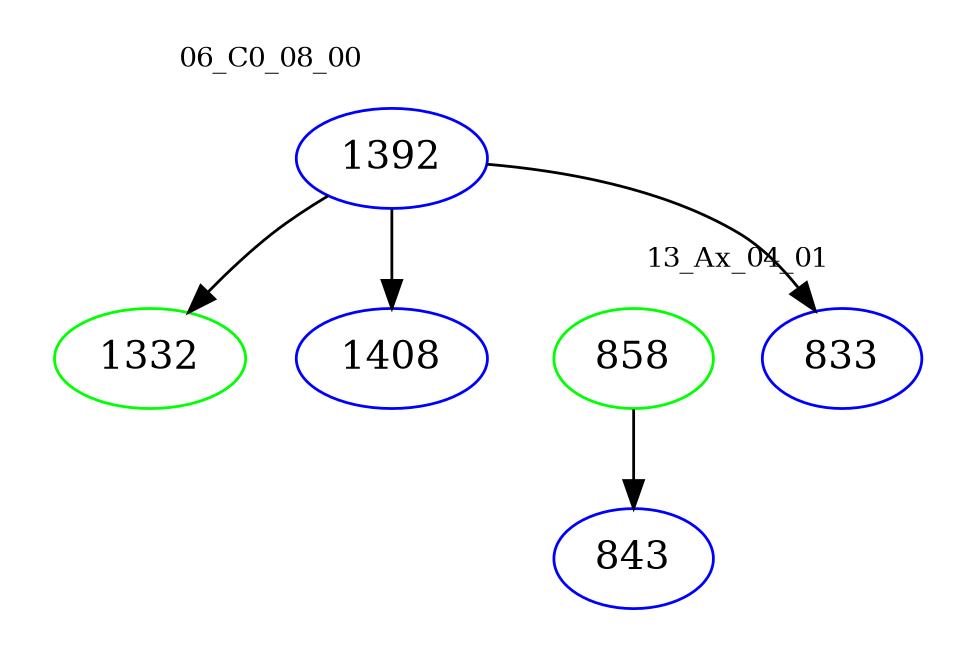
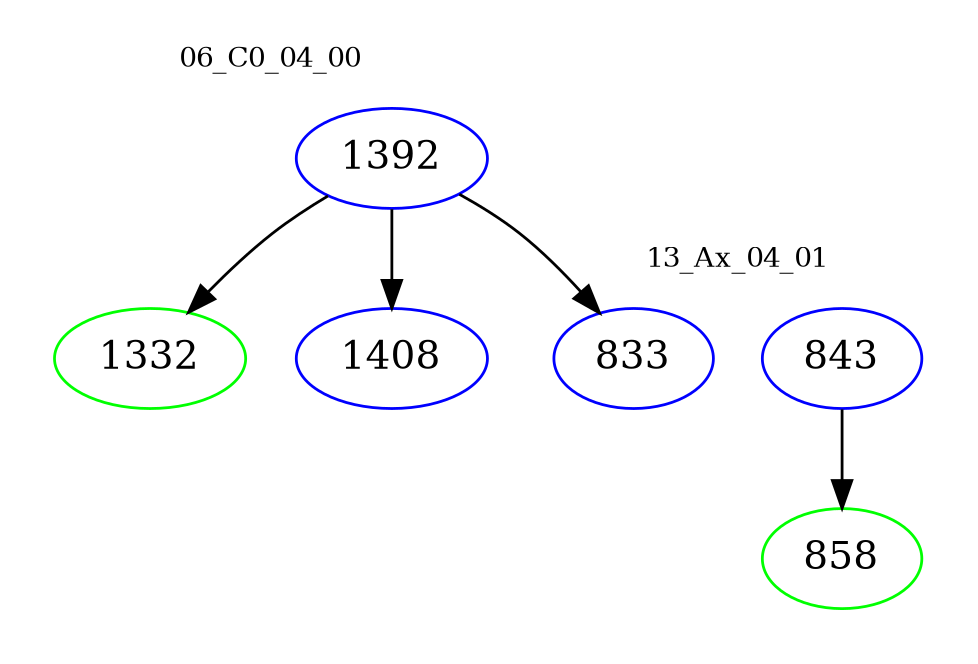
(271, 60) -> (271, 60)
(634, 445) -> (842, 445)
